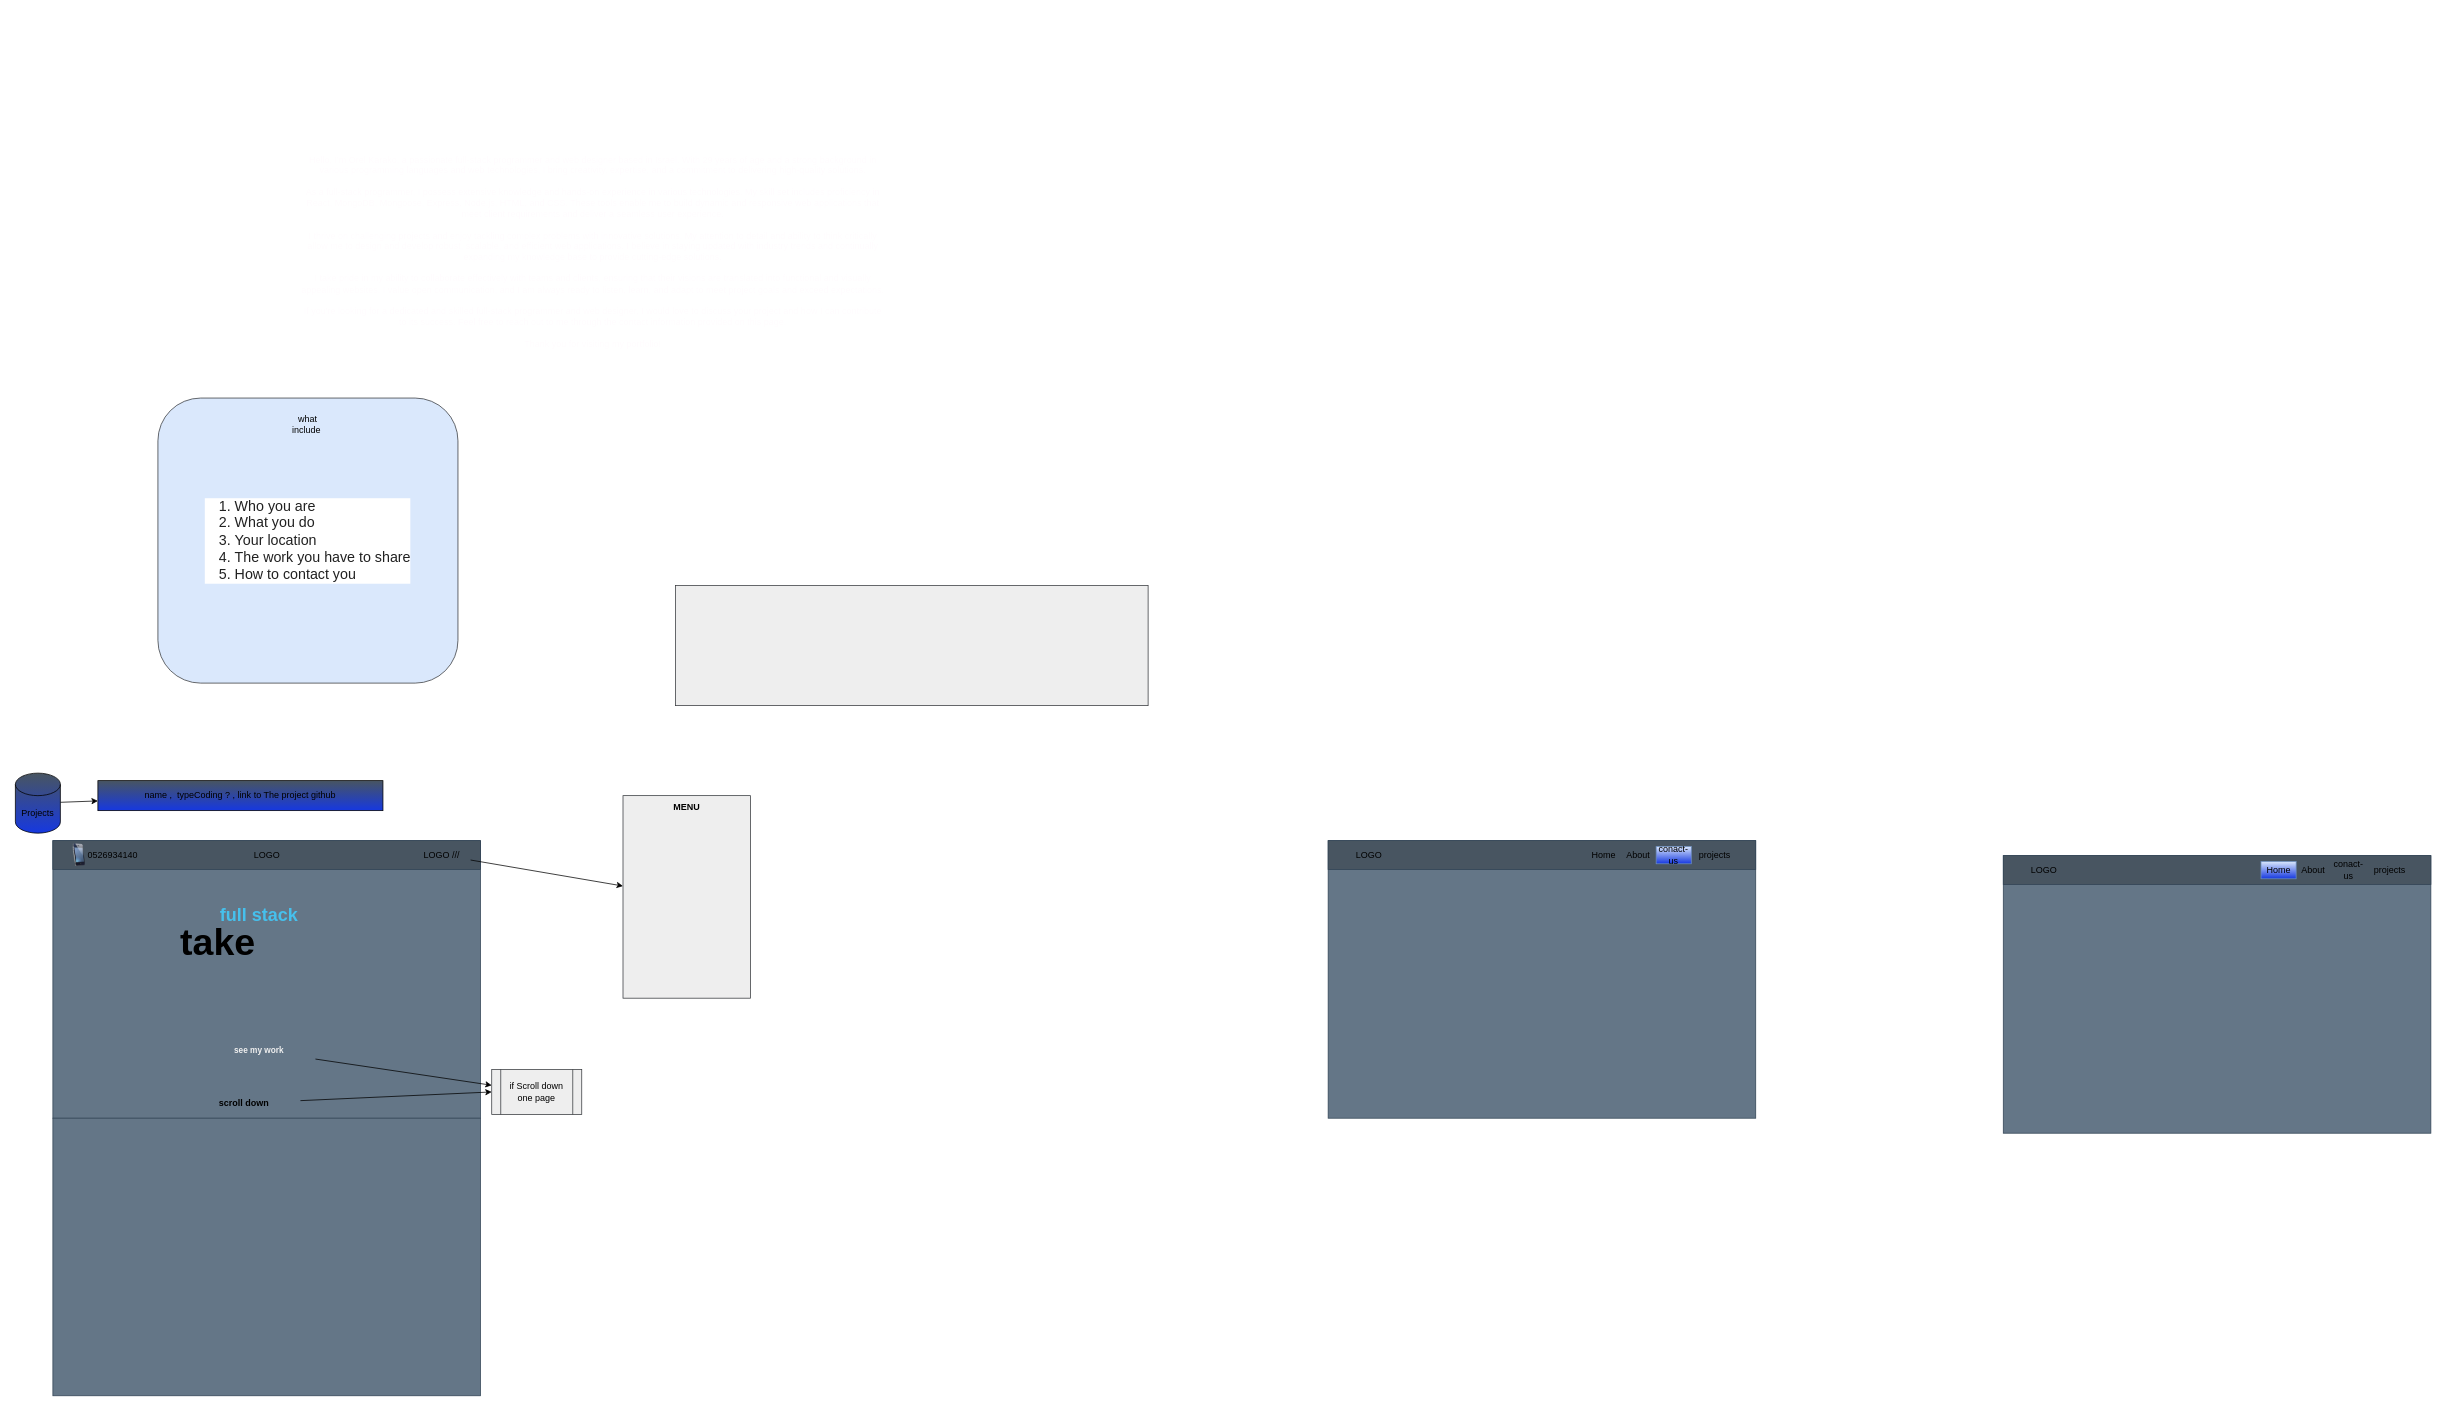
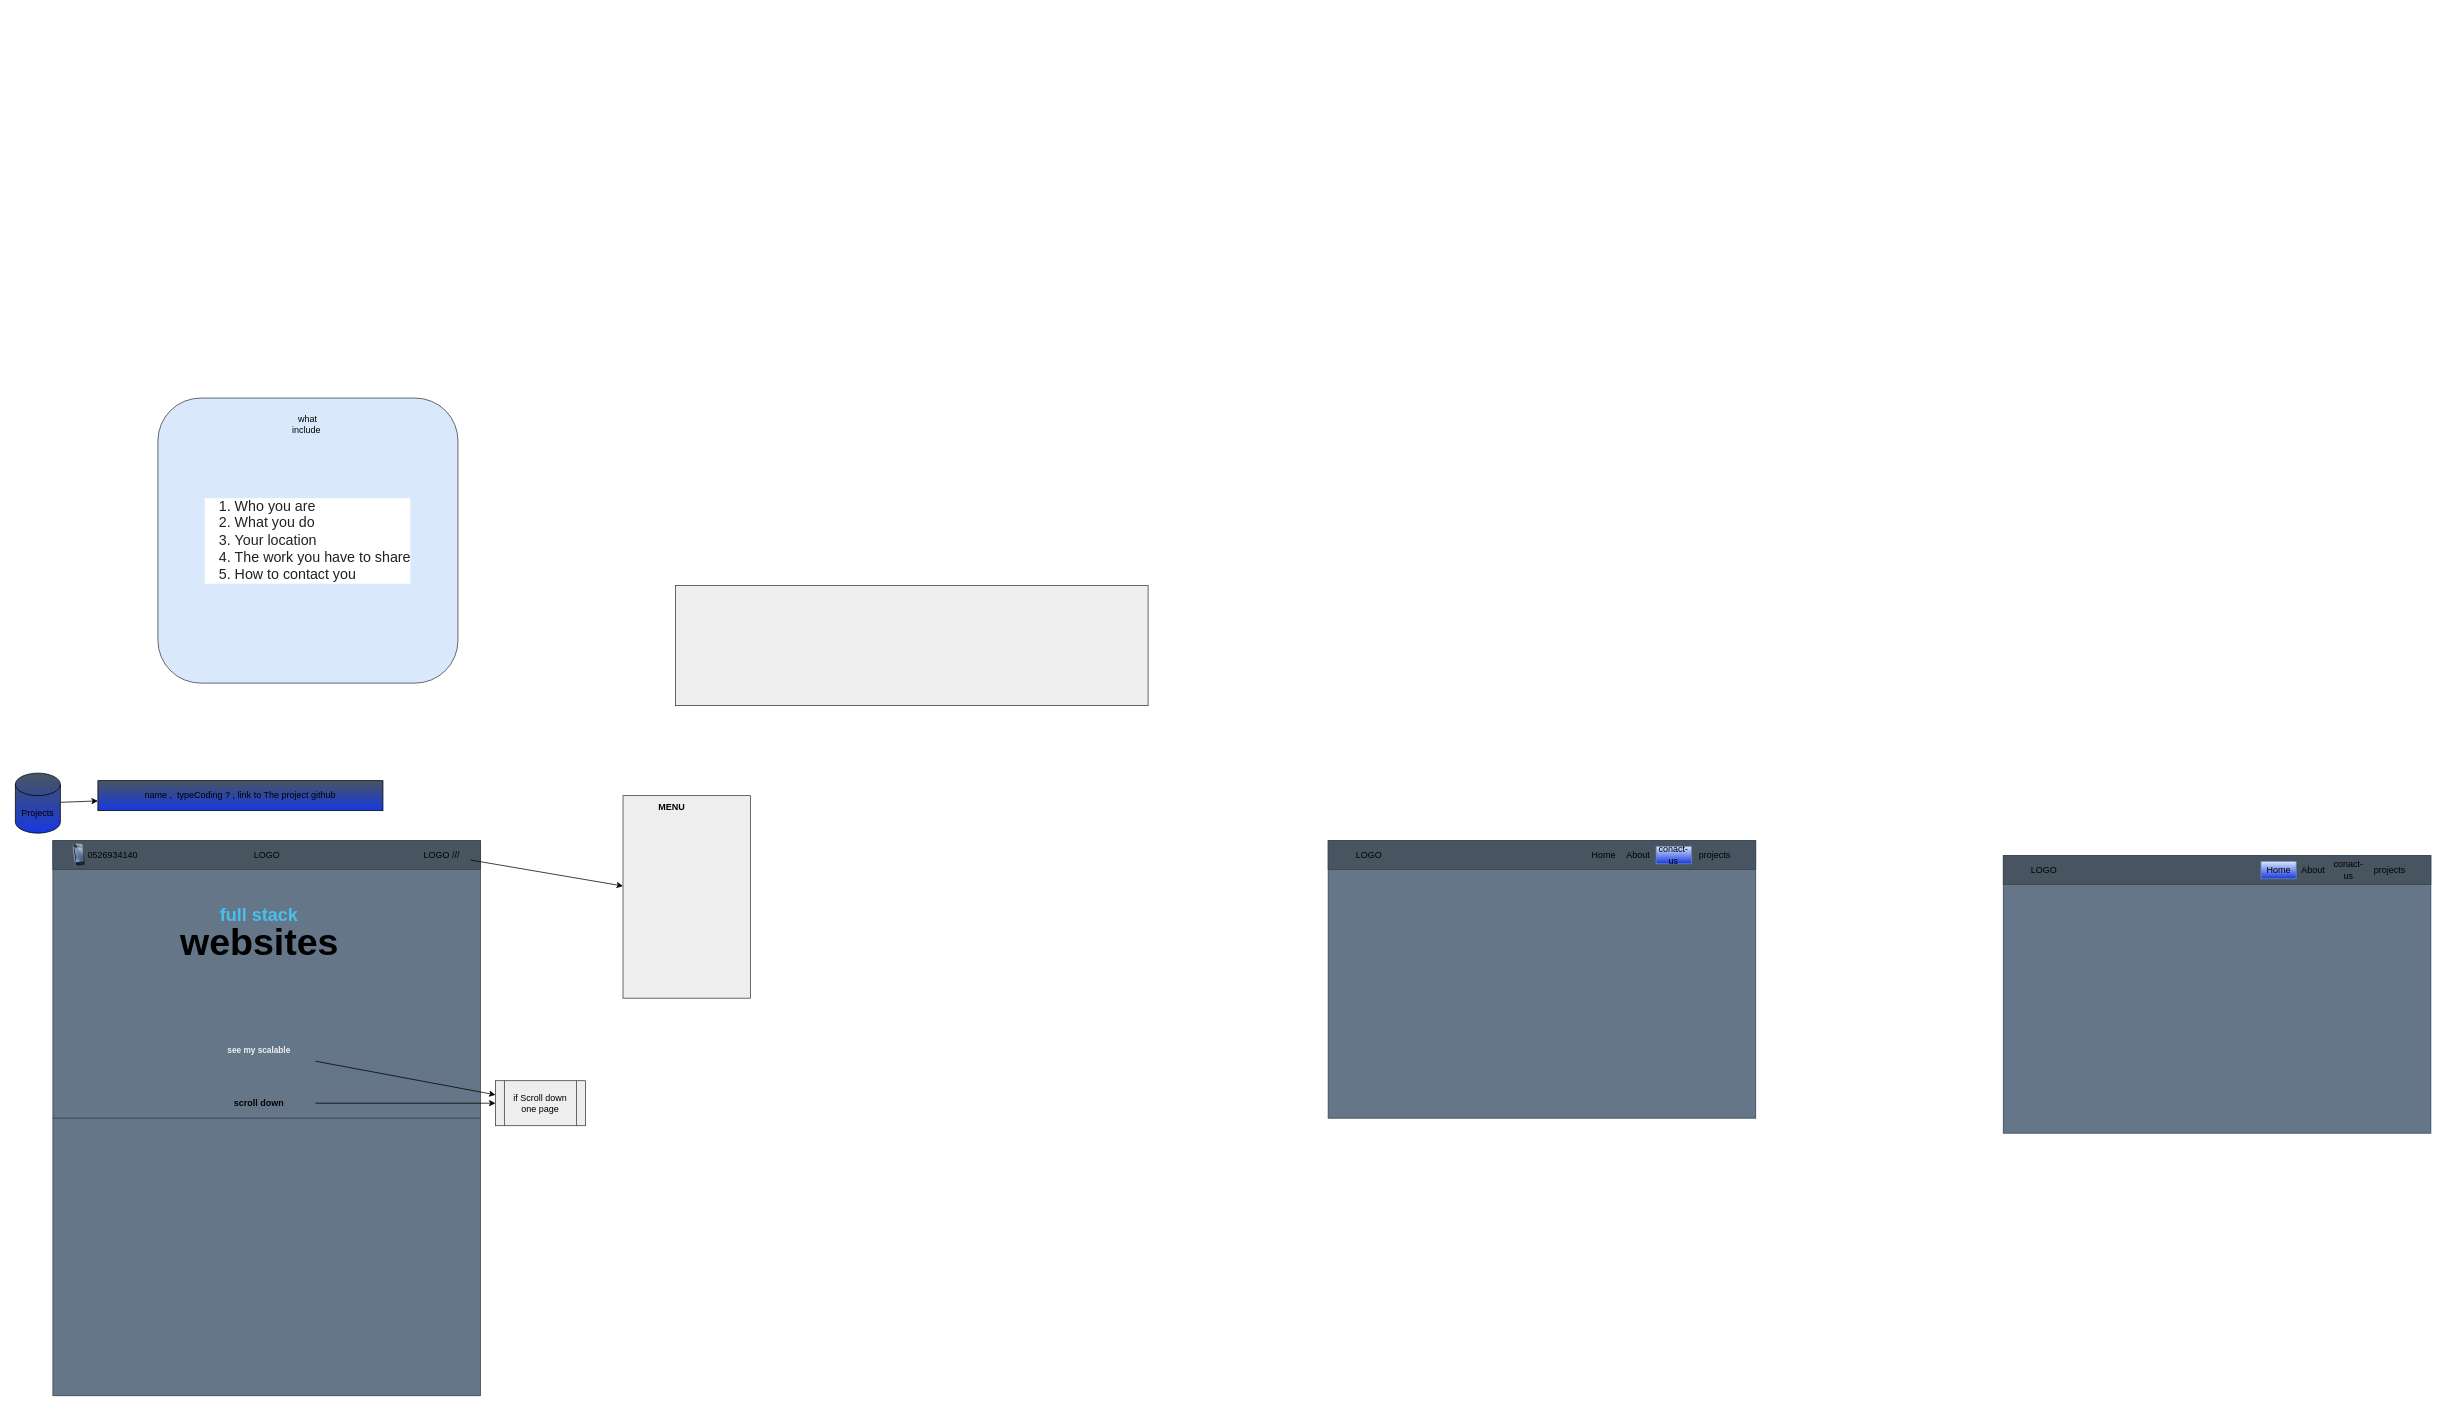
(687, 807) -> (672, 807)
(210, 886) -> (236, 886)
(259, 1050) -> (259, 1050)
(537, 1092) -> (540, 1103)
(244, 1103) -> (259, 1103)
